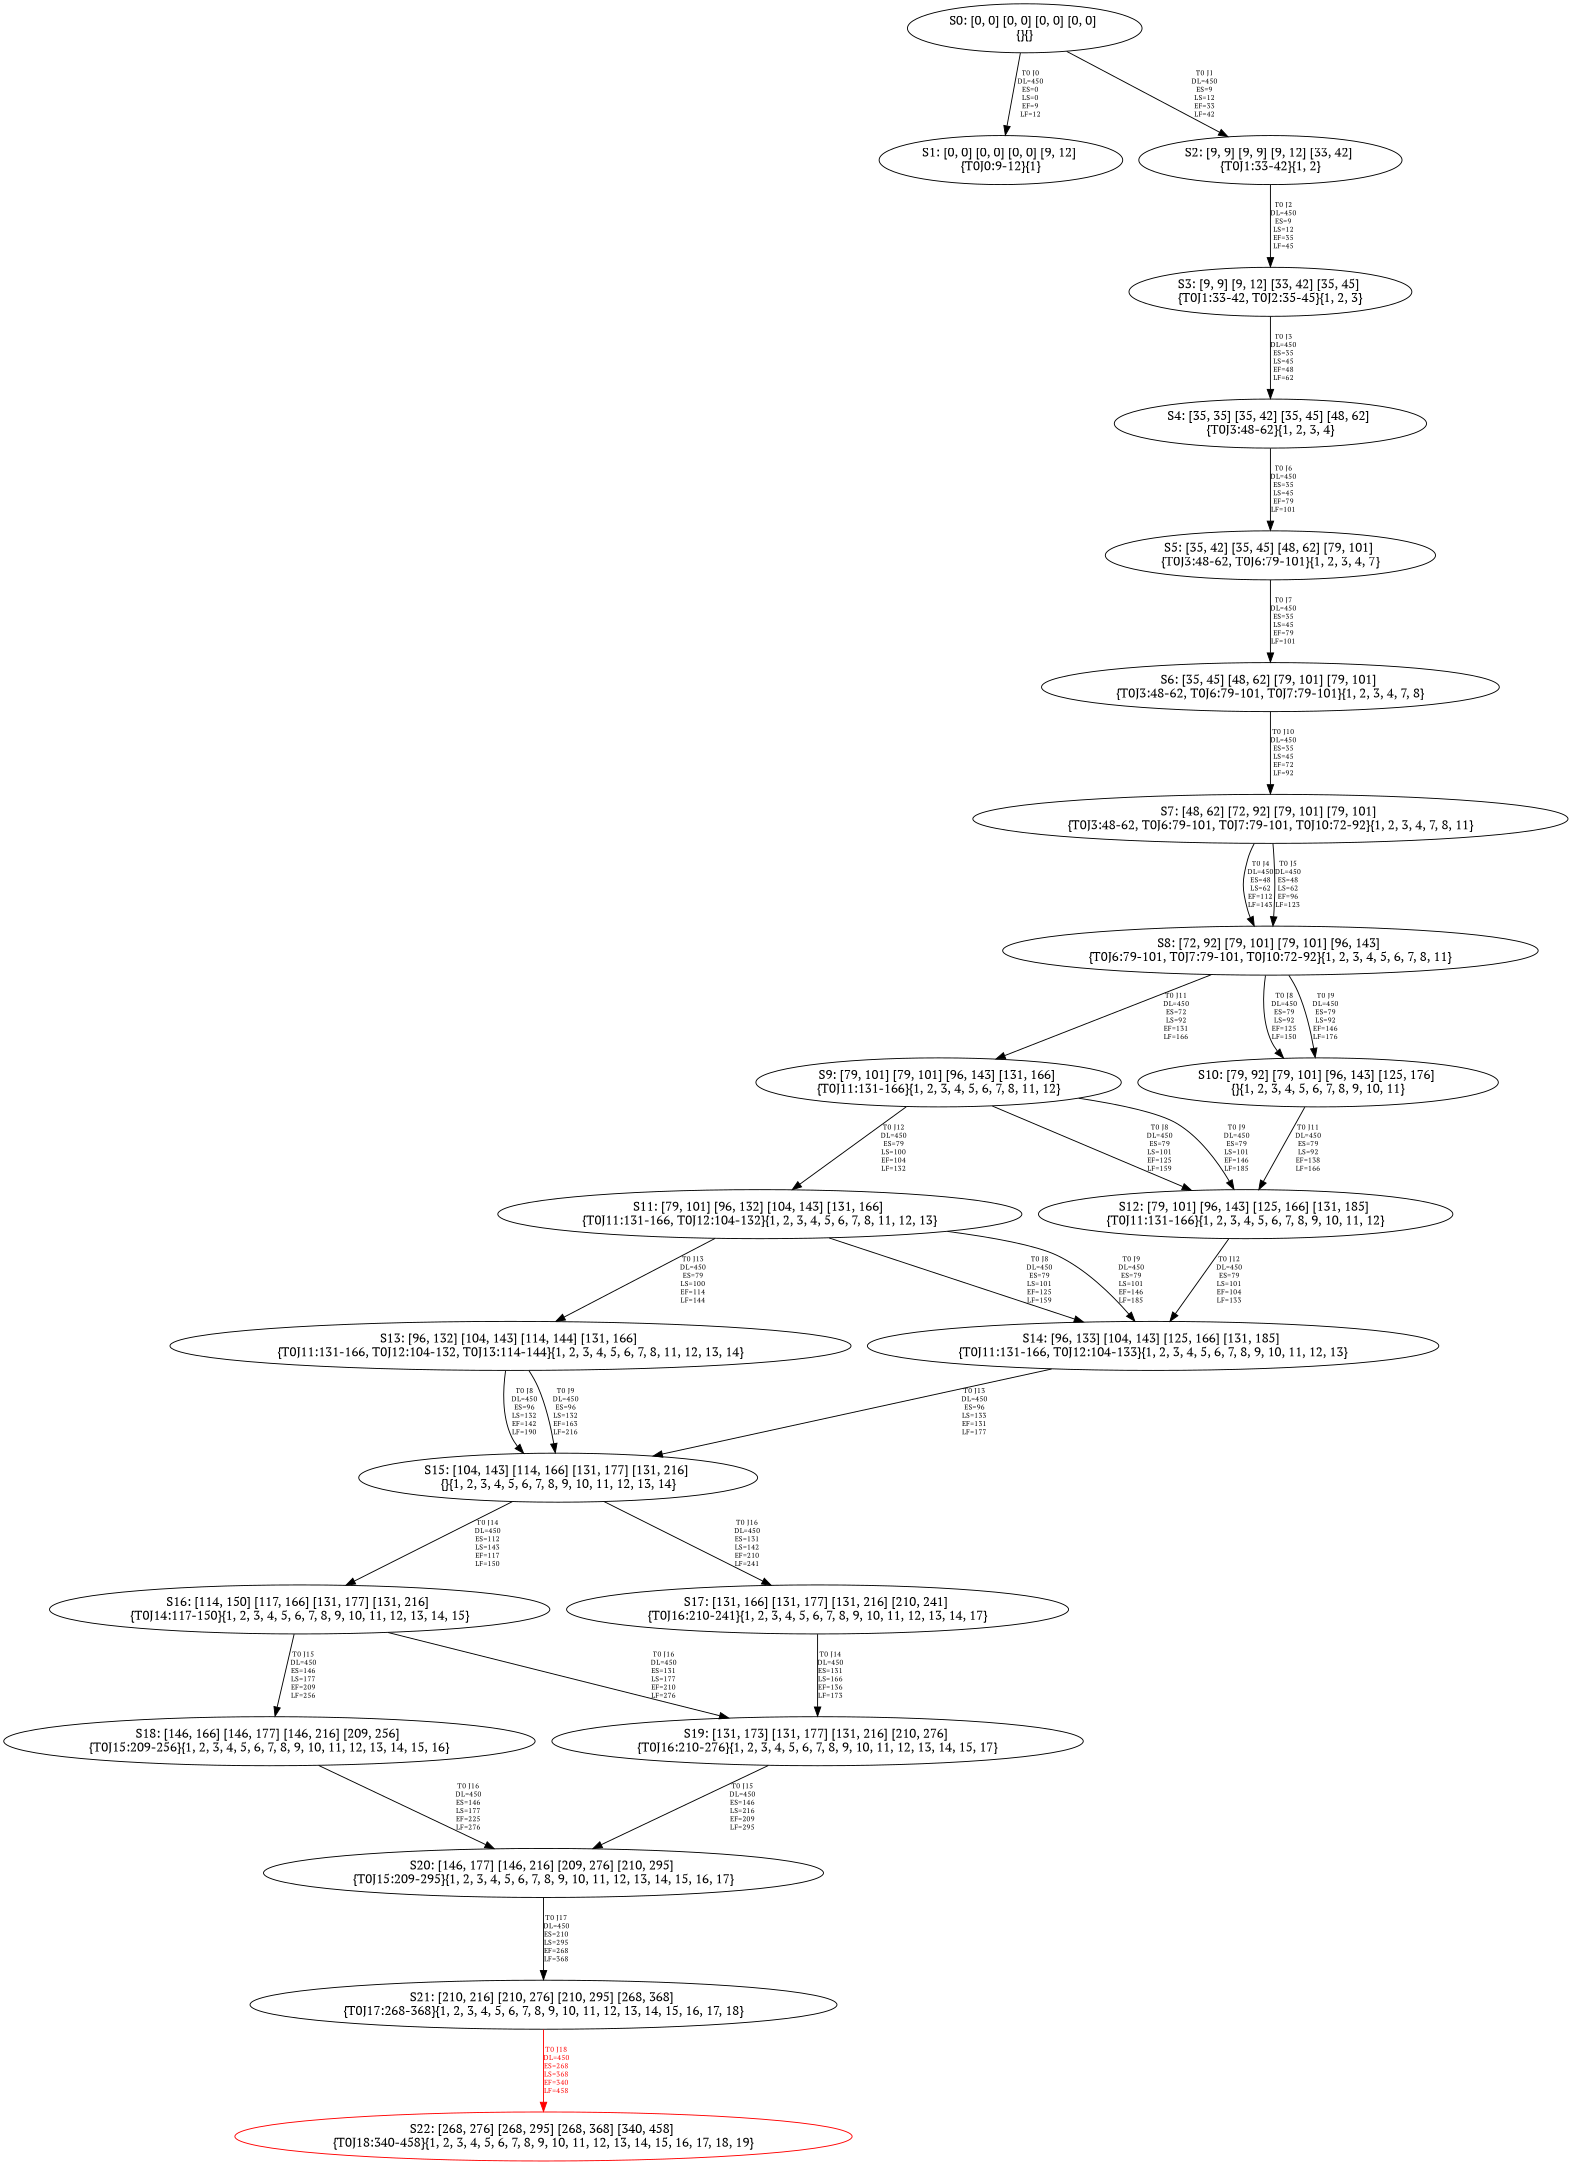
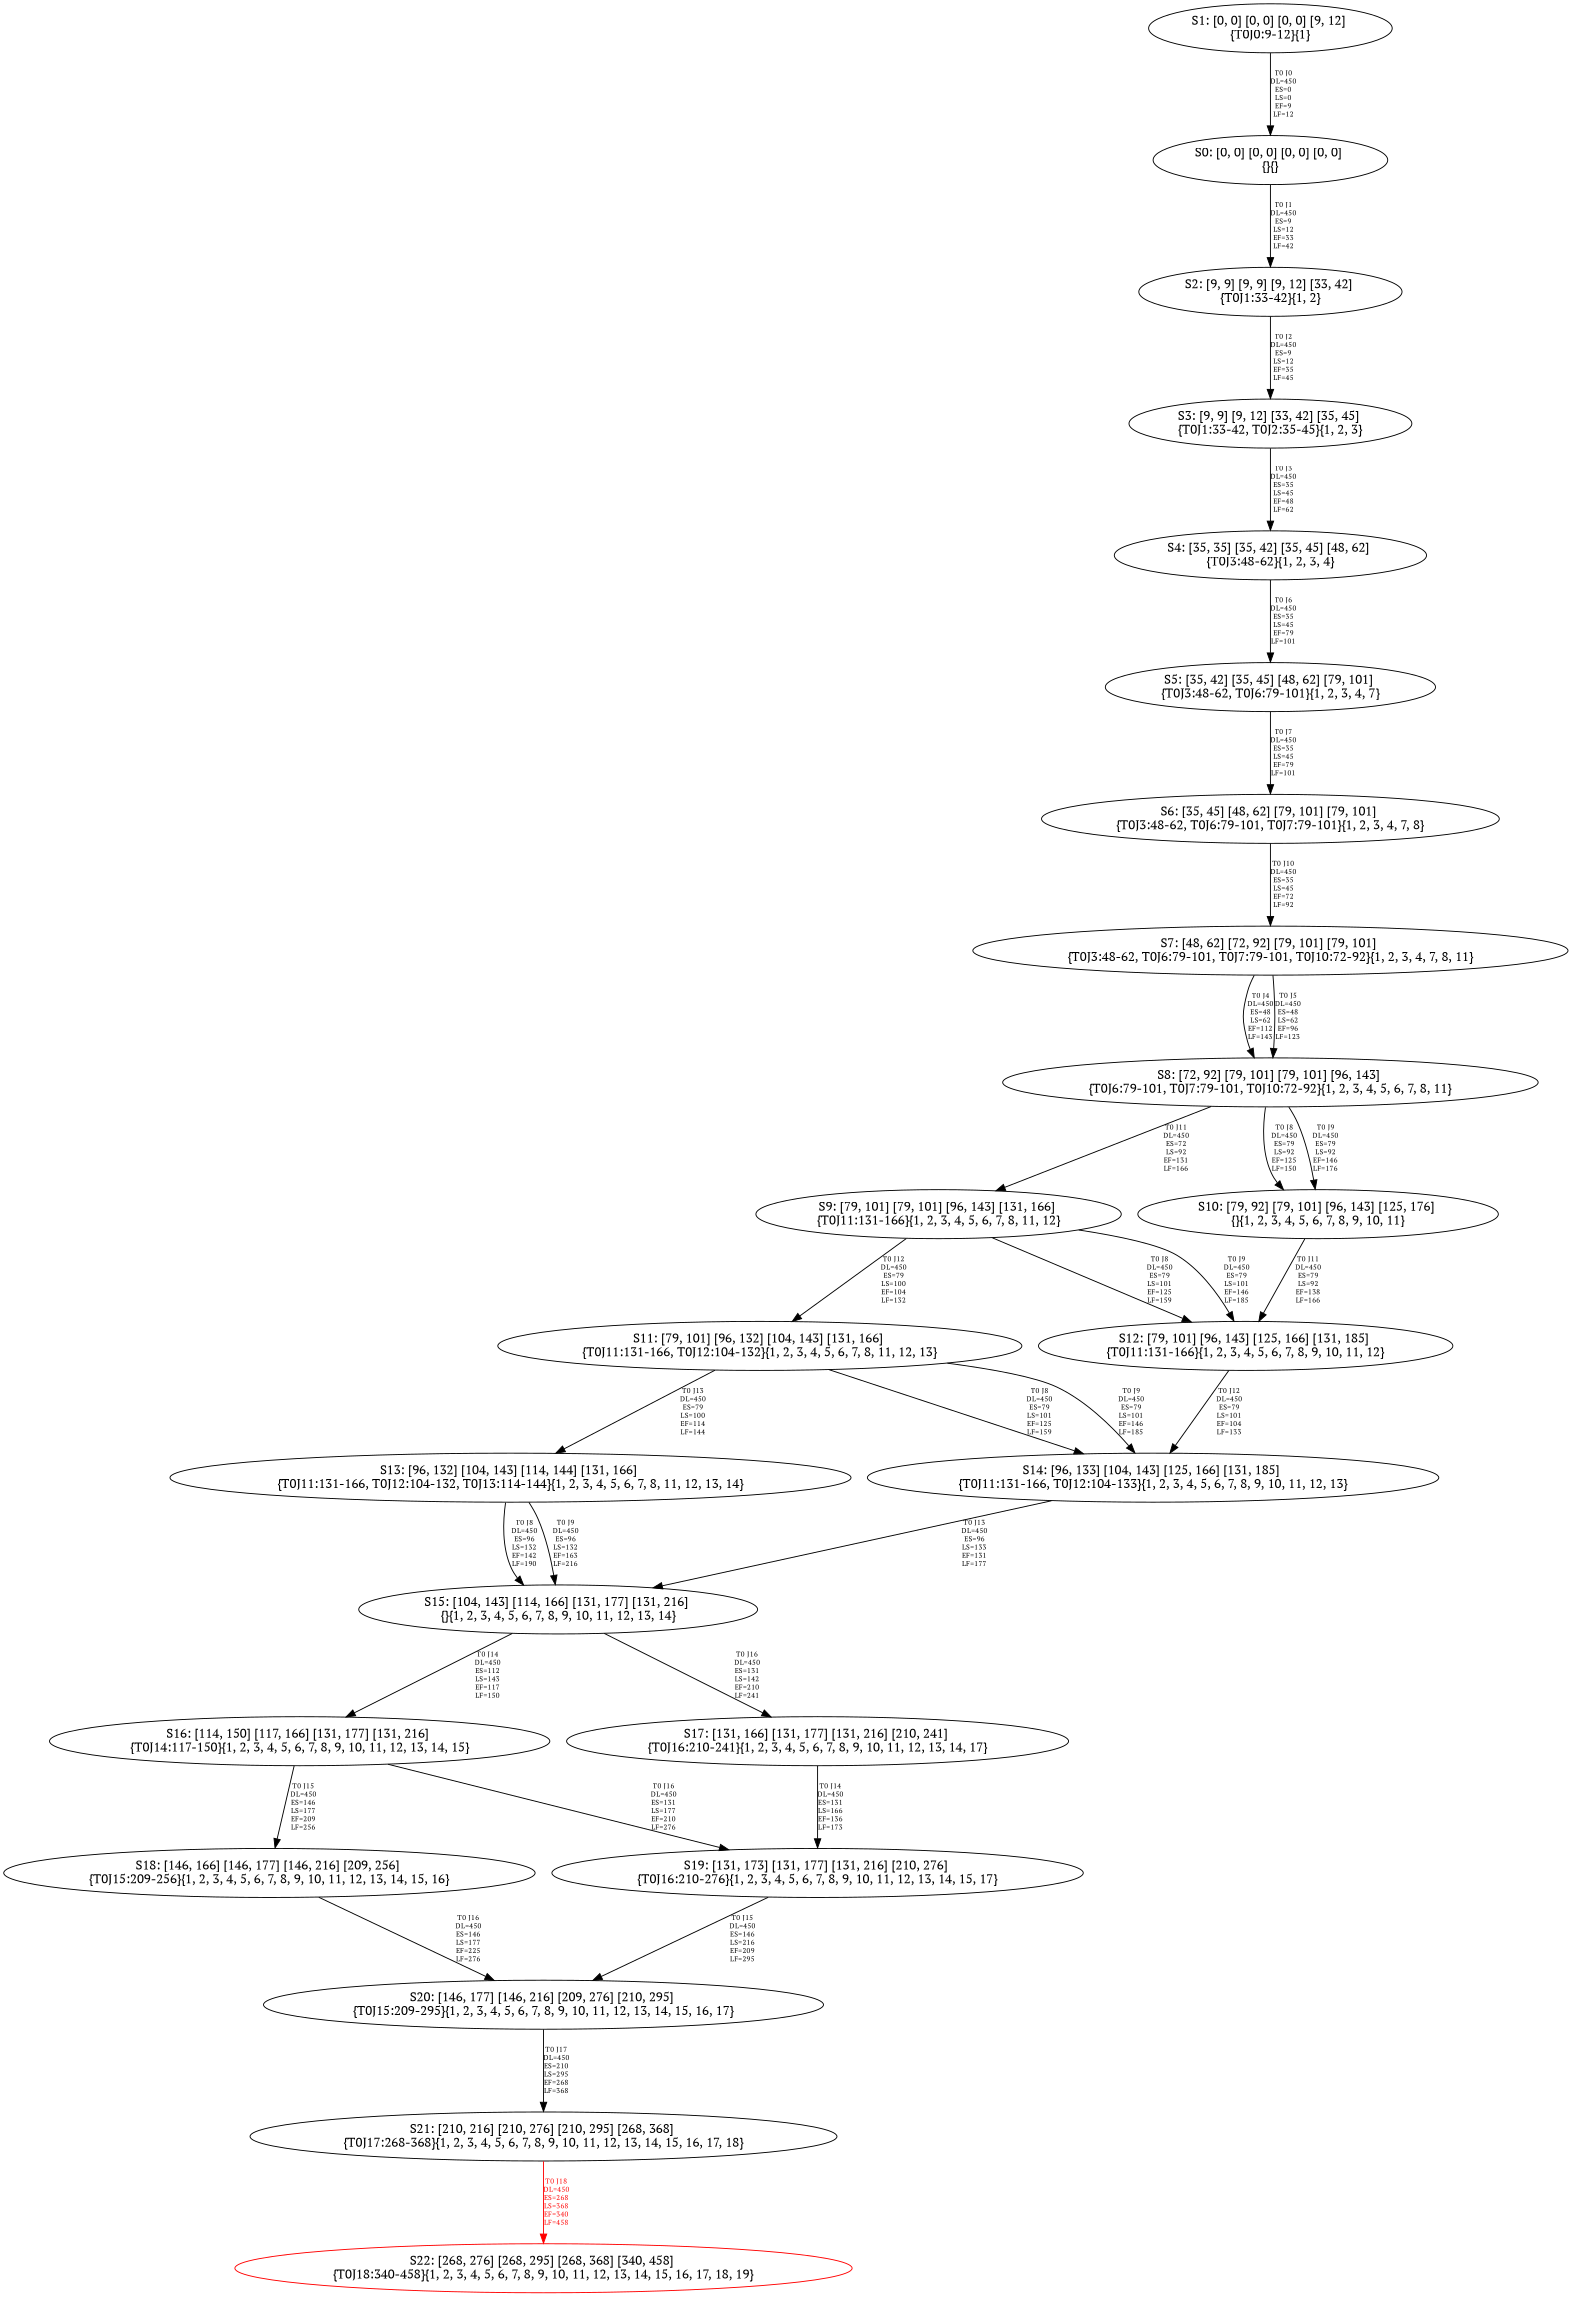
(1014, 89) -> (1270, 89)
